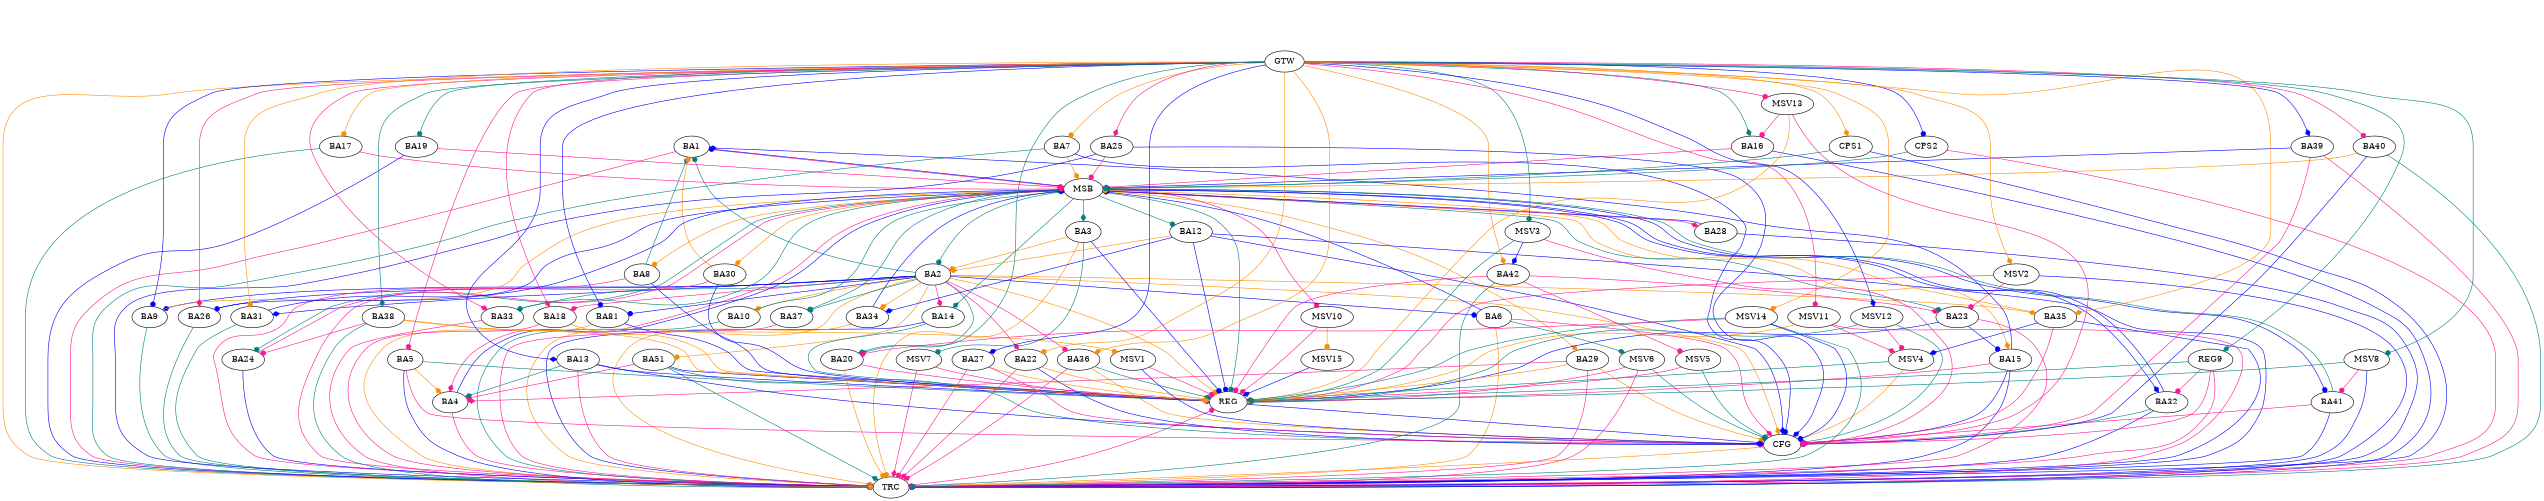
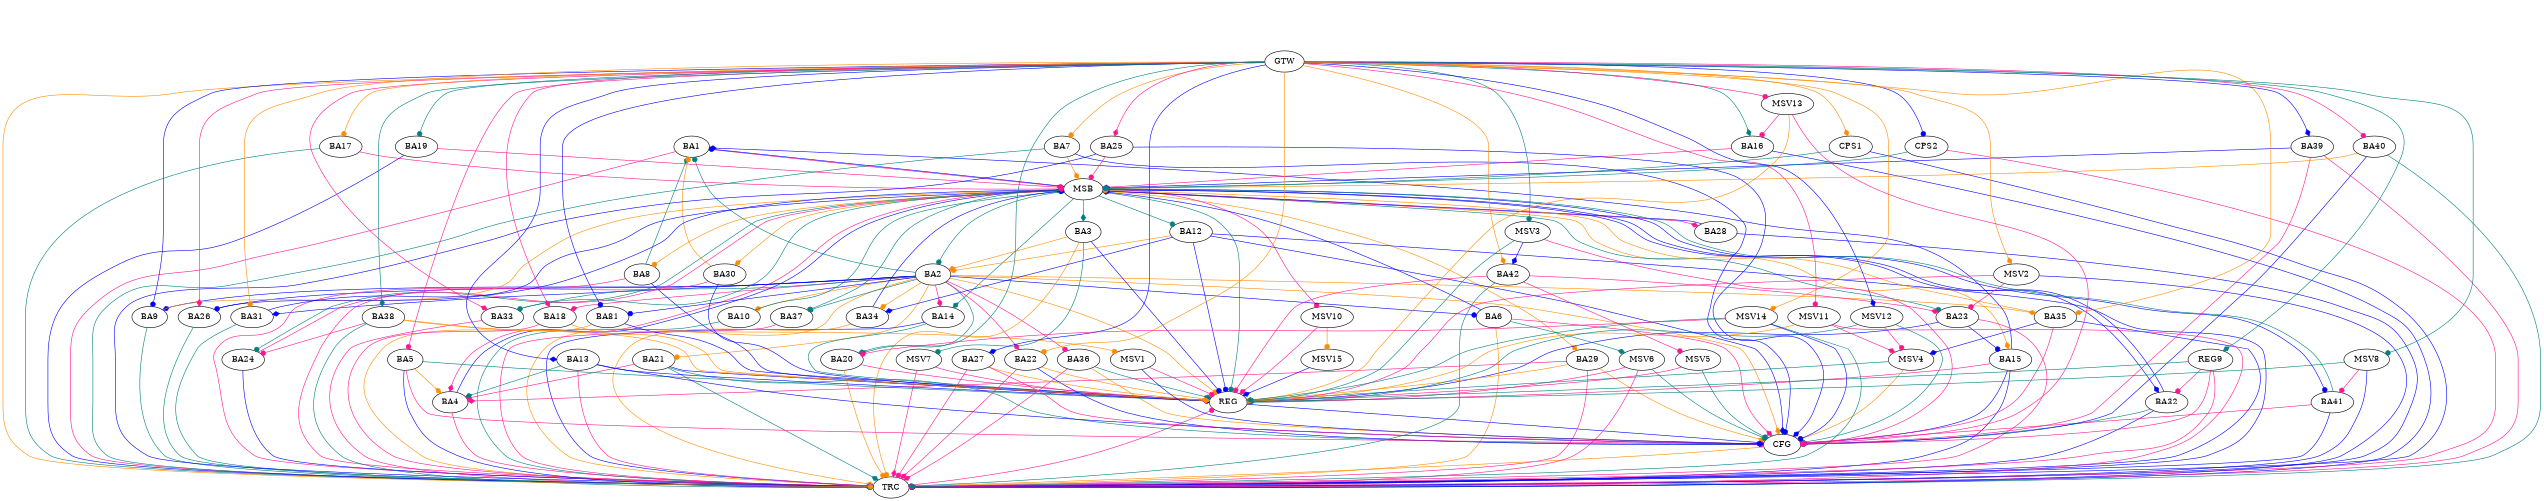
(1319, 273) -> none
(654, 360) -> (654, 360)
